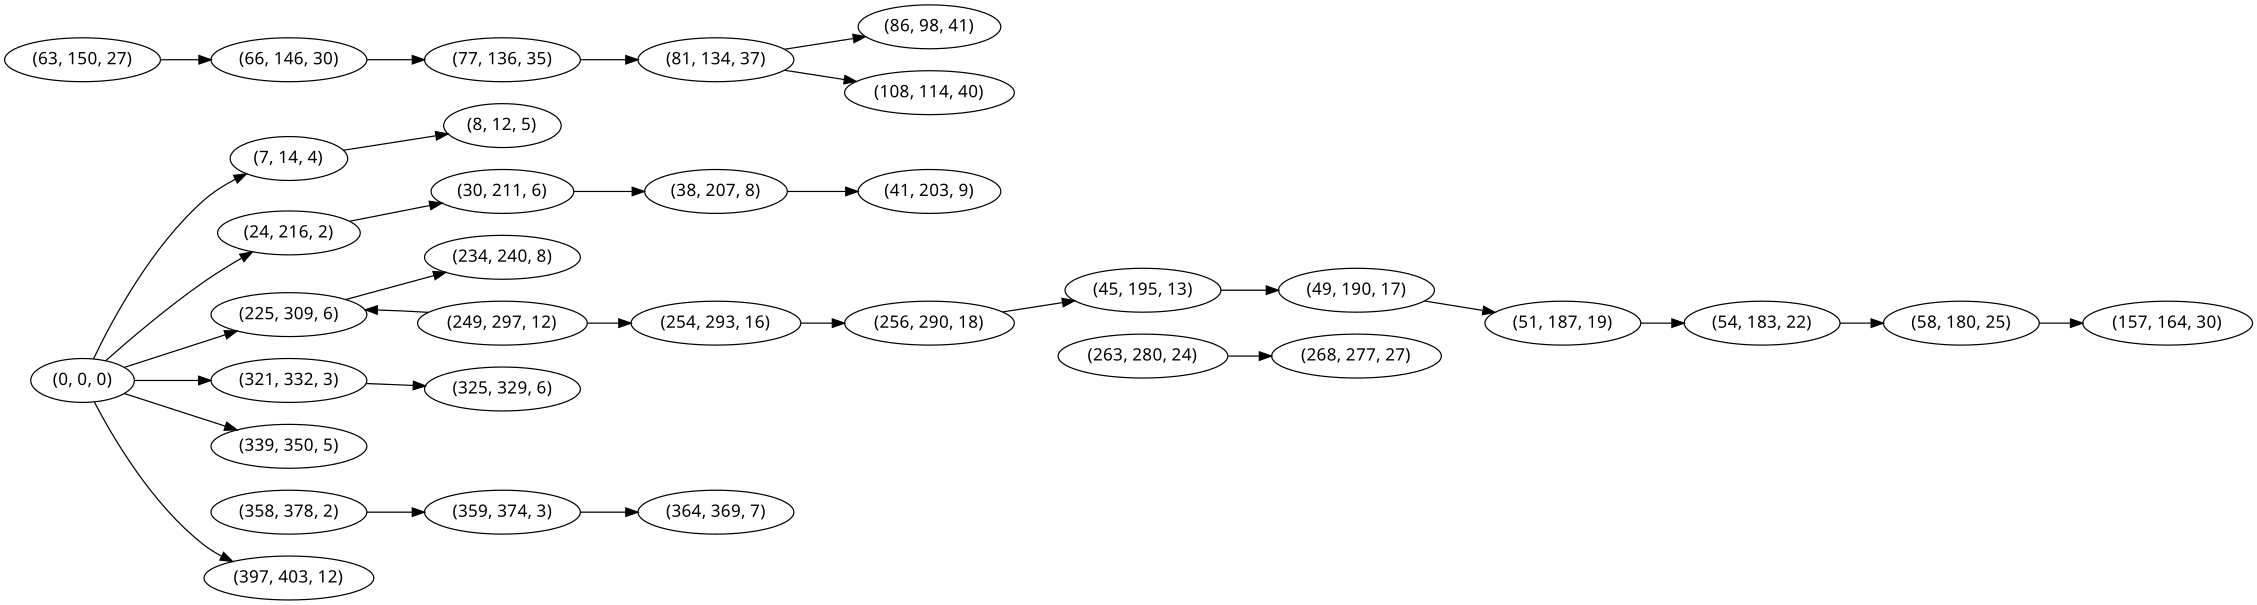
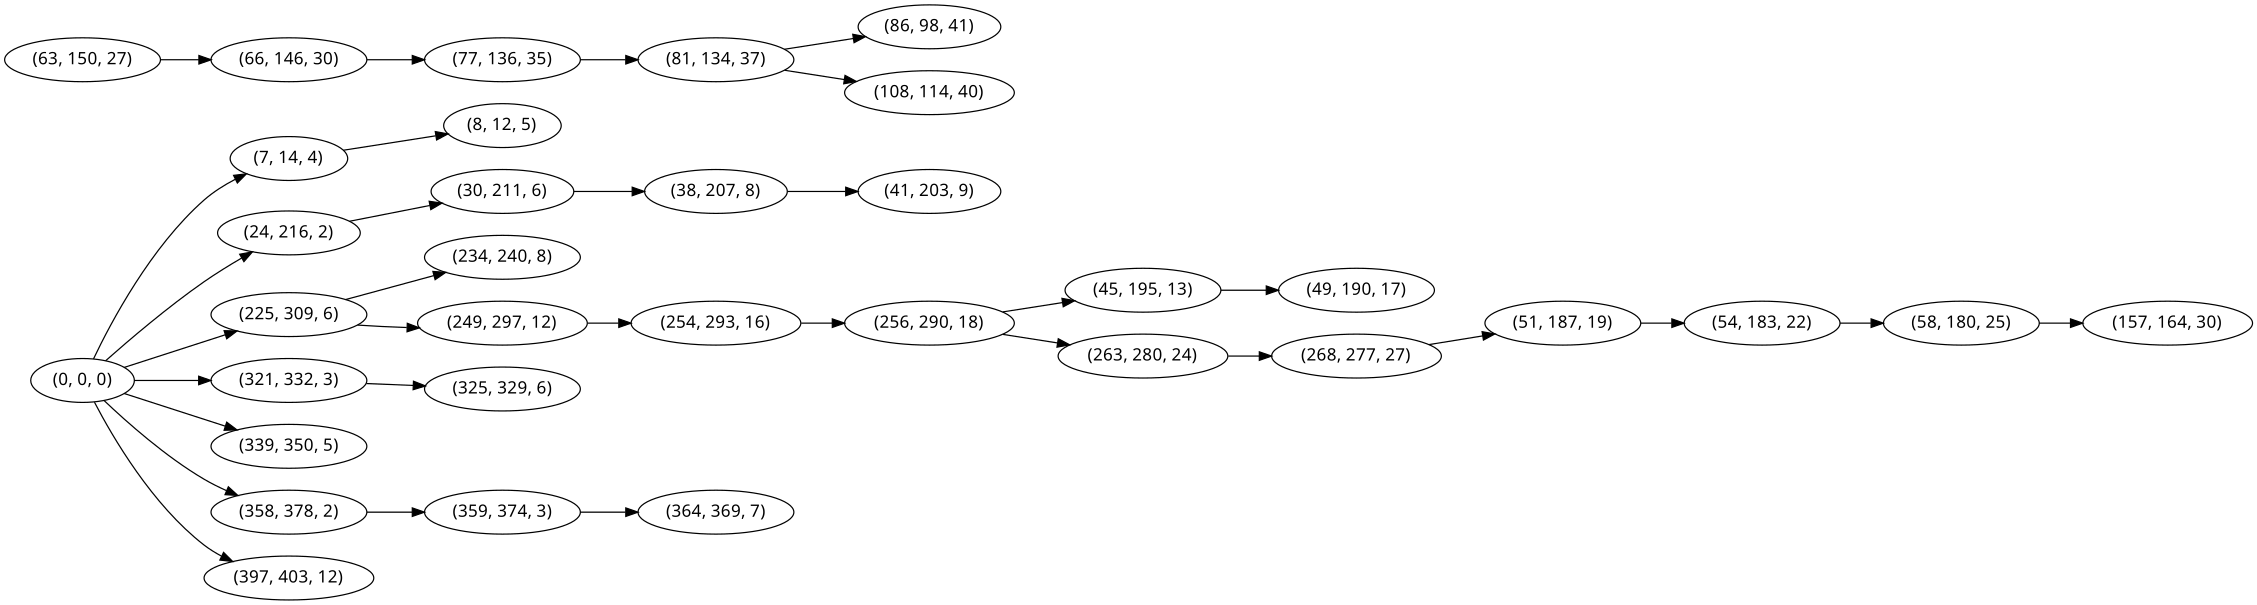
(1454, 306) -> (1456, 340)
(403, 311) -> (382, 327)
none -> (1030, 339)
none -> (162, 450)
